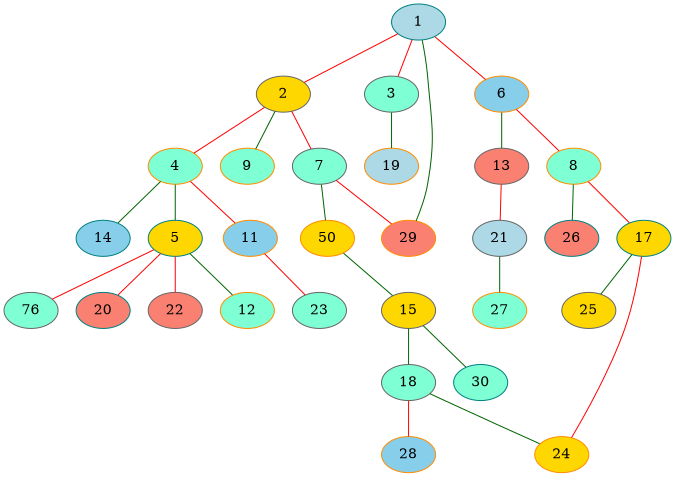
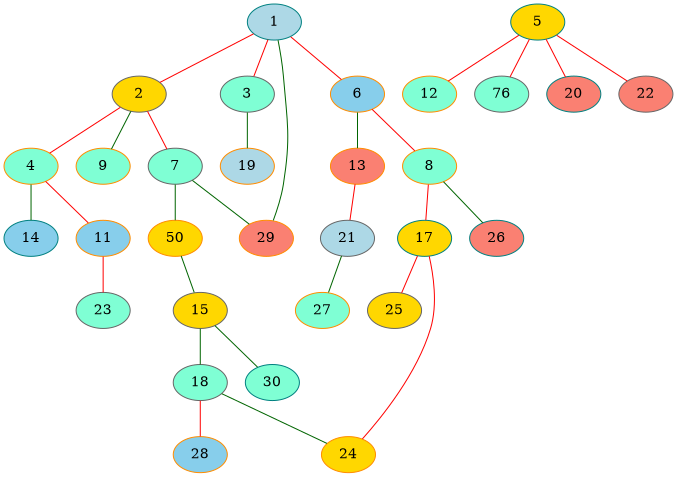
(502, 166) -> (357, 166)
(175, 202) -> none
(364, 202) -> (221, 202)
(211, 274) -> (484, 58)
(616, 274) -> (410, 274)
